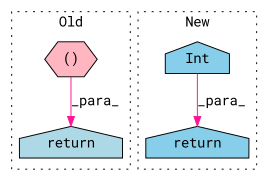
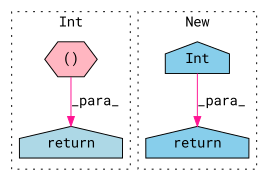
(71, 23) -> (71, 23)
